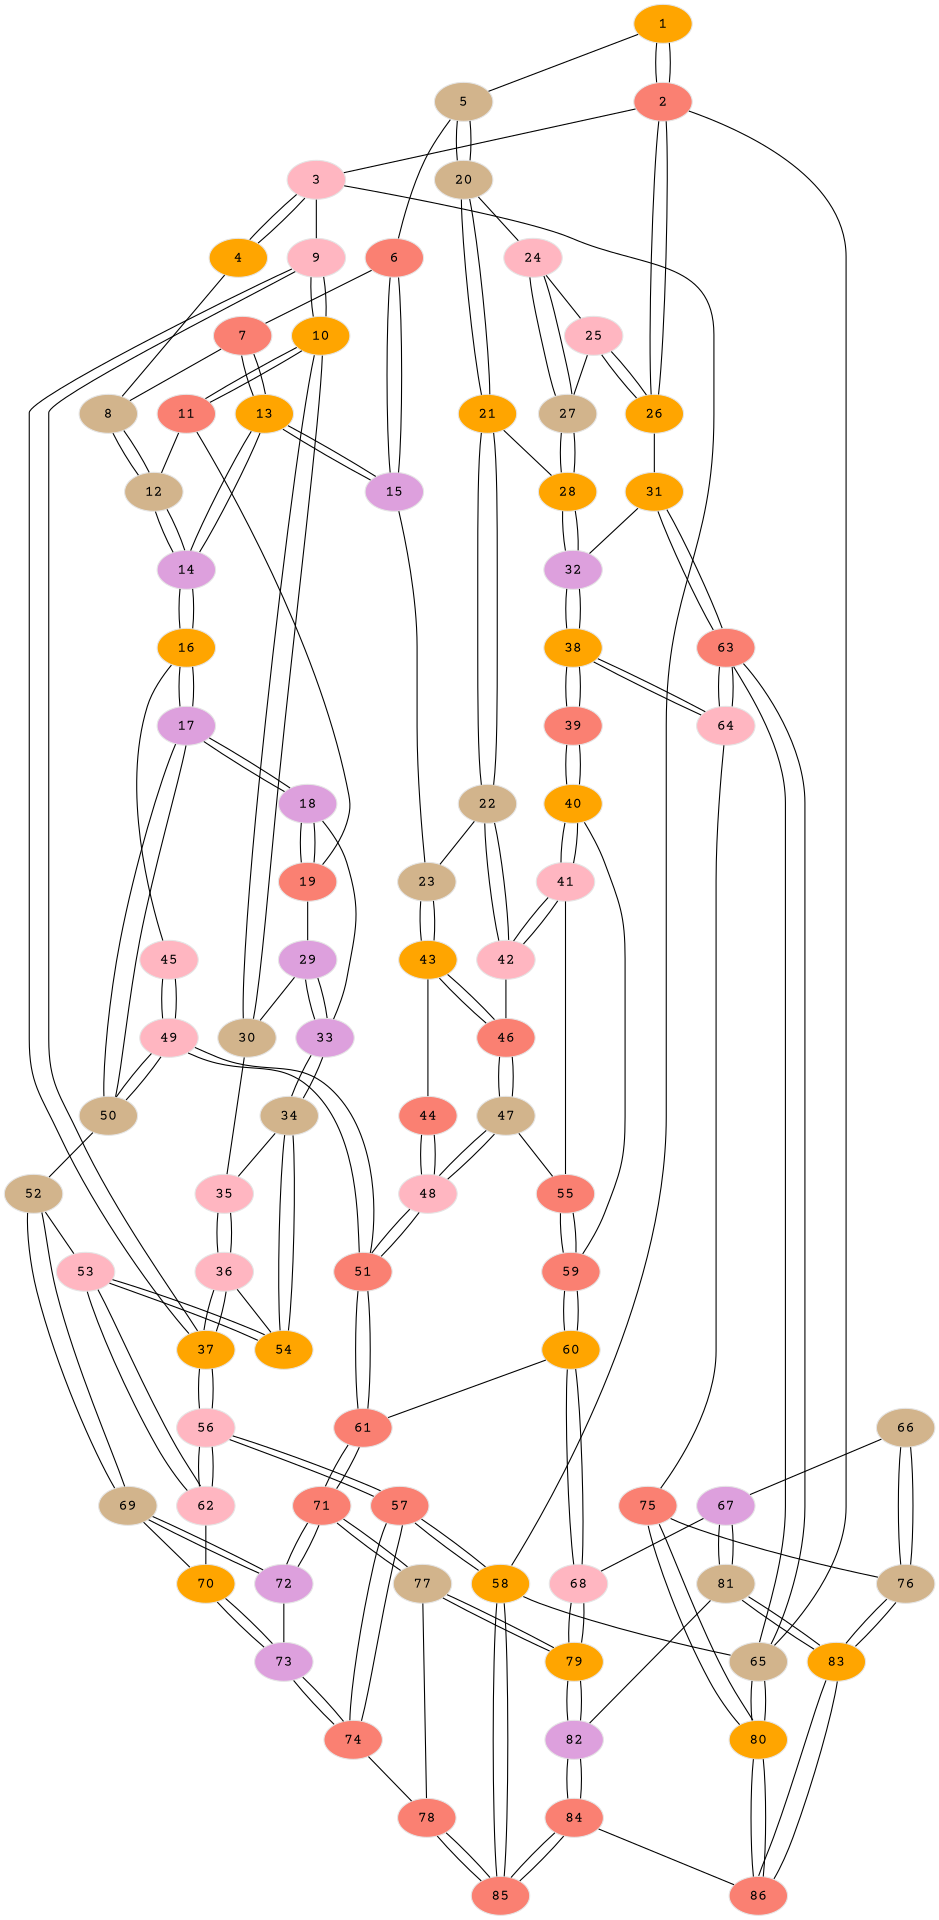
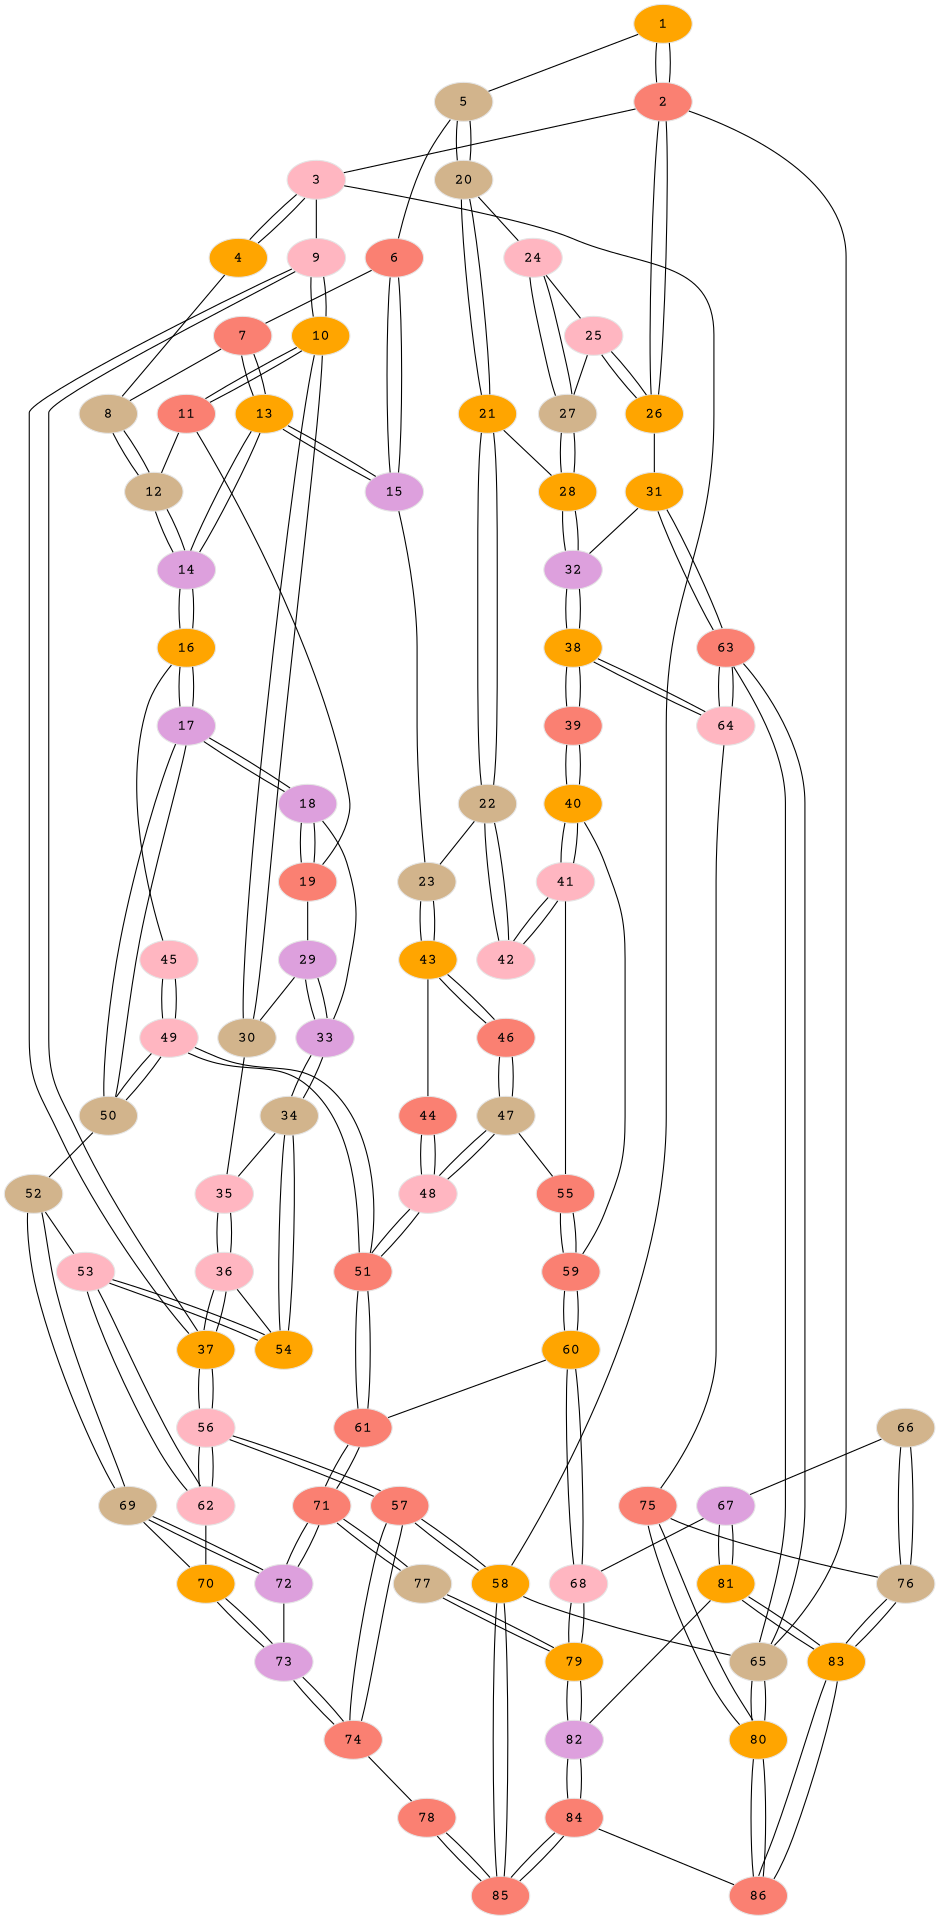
(506, 999) -> none
(726, 1584) -> (726, 1584)
(425, 1701) -> none
